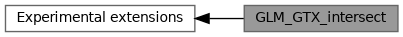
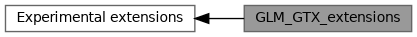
(321, 19) -> (328, 19)
